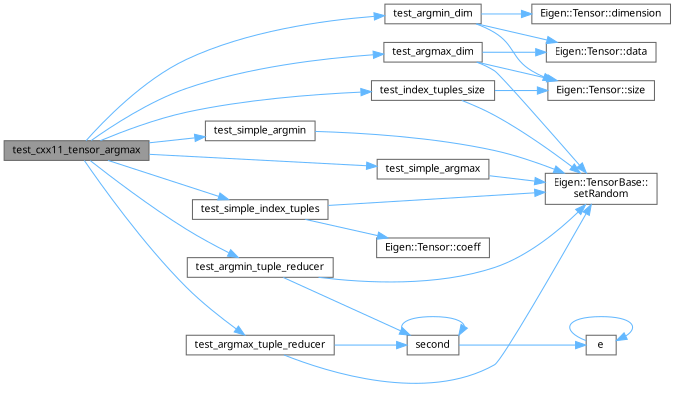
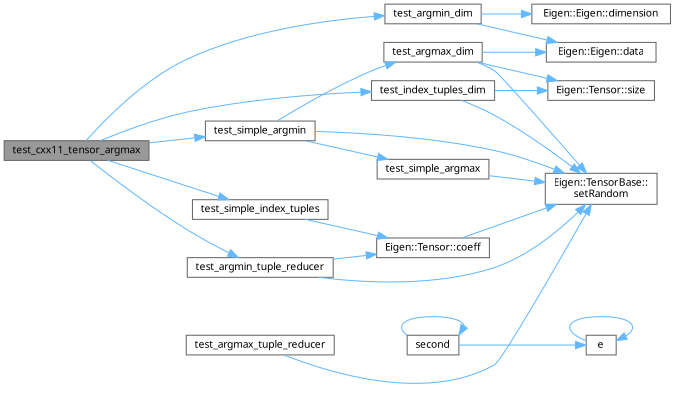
(601, 14) -> (601, 14)
(509, 45) -> none
(601, 52) -> (601, 52)
(225, 77) -> (338, 86)
(433, 91) -> (433, 91)
(258, 160) -> (341, 149)
(431, 199) -> (504, 223)
(153, 251) -> none
(342, 304) -> (350, 257)
(366, 345) -> none
